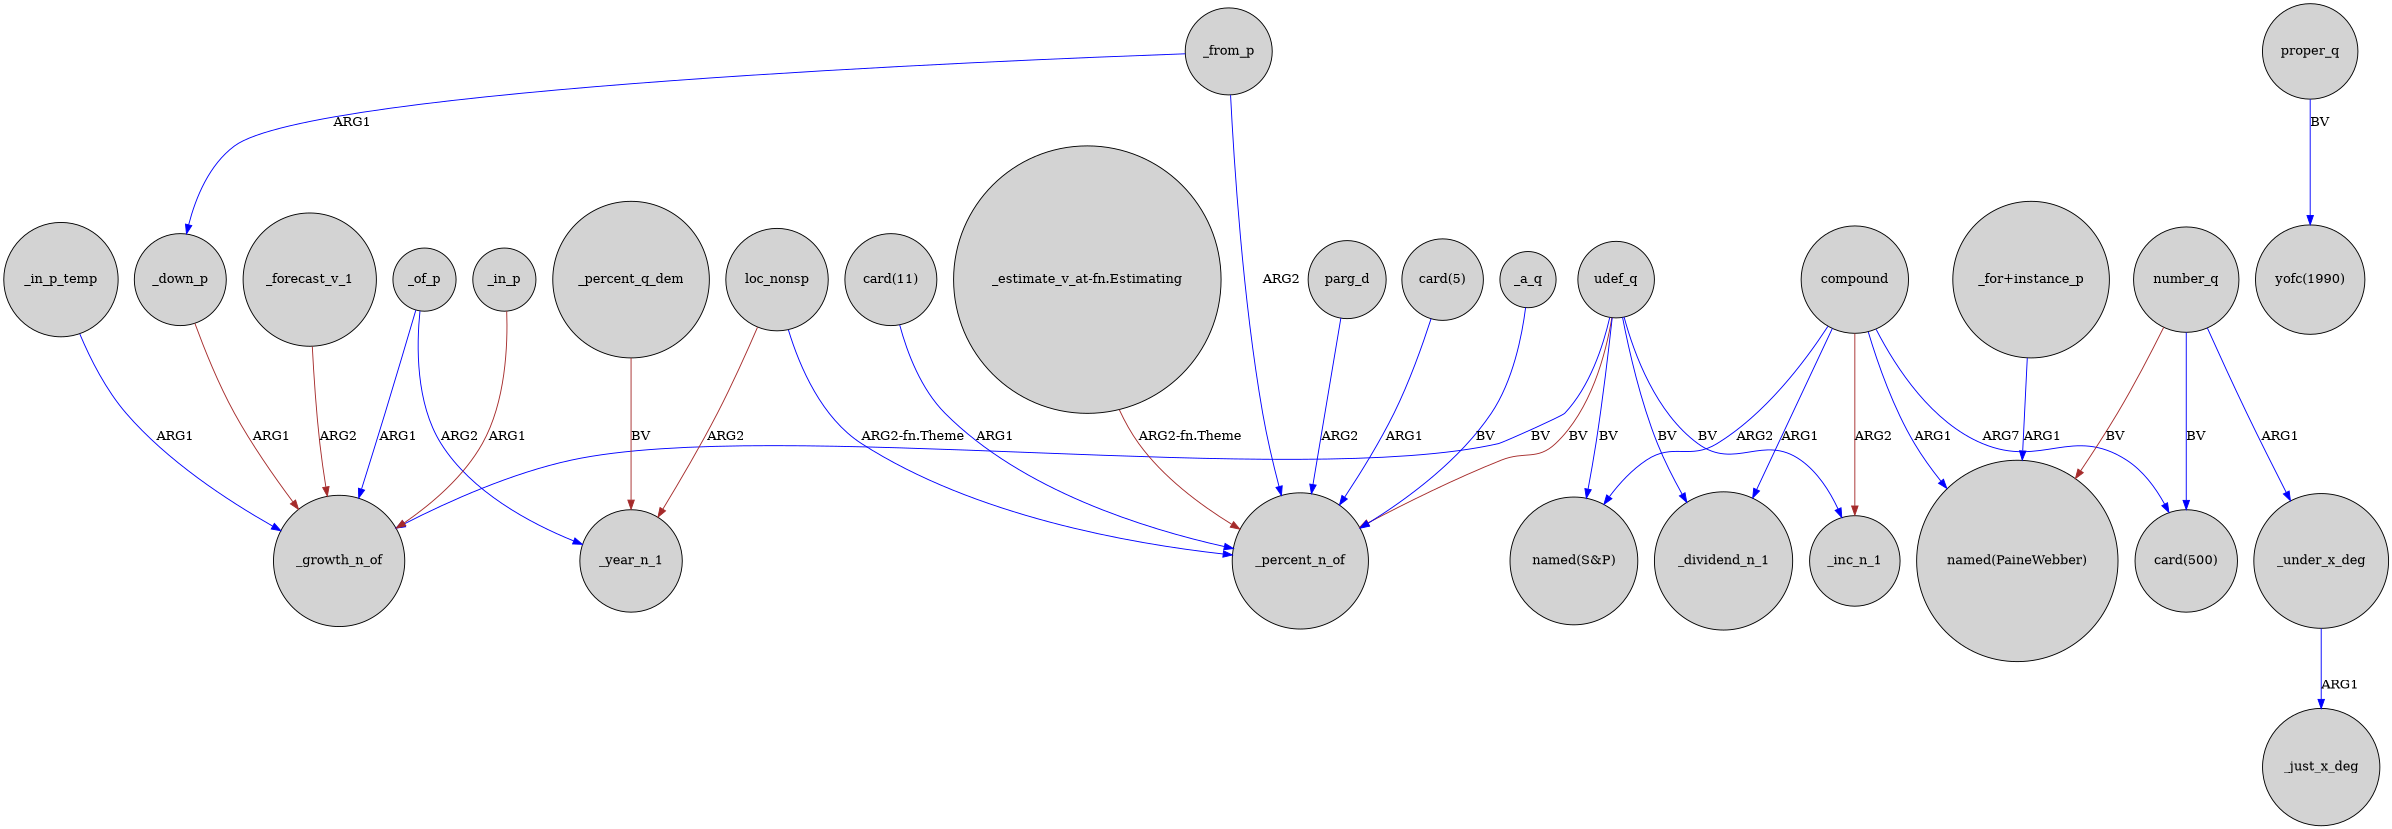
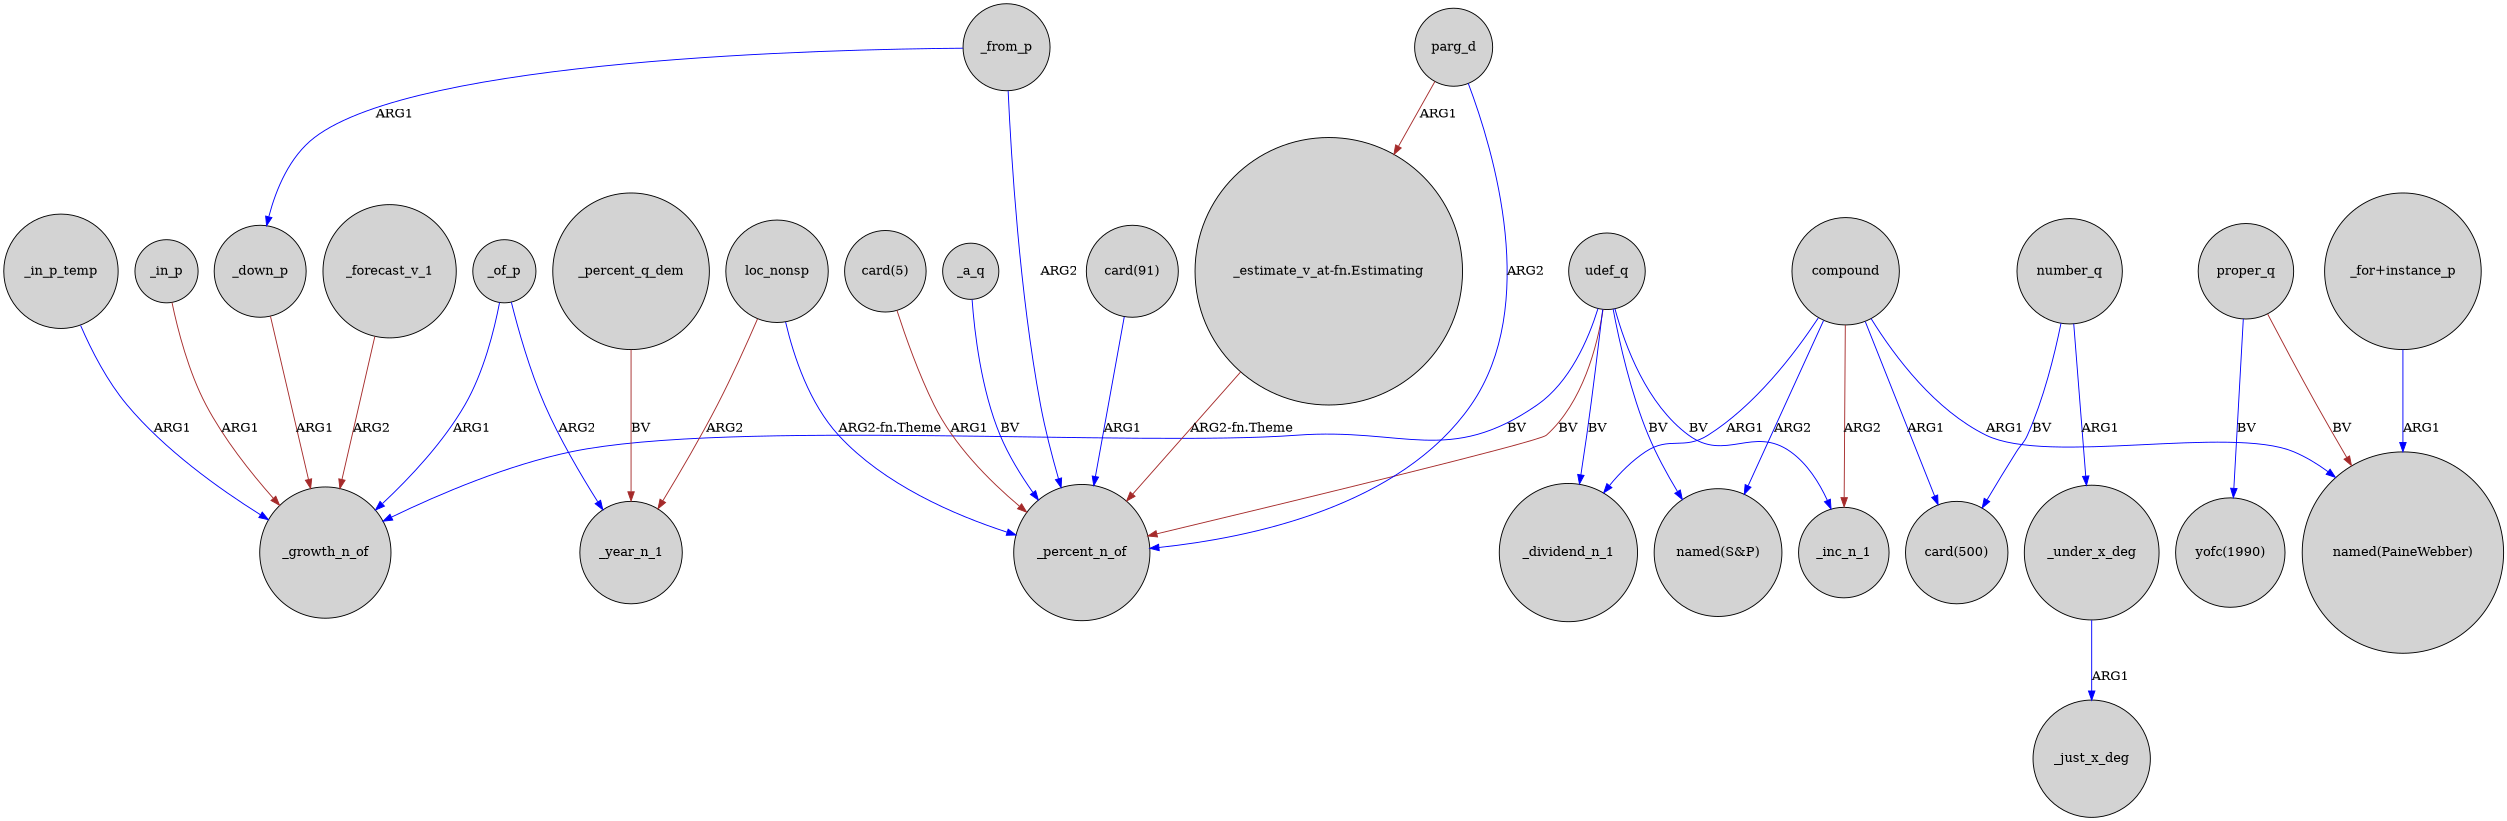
none -> (1417, 114)
(891, 280) -> (1132, 271)
(2125, 401) -> (2306, 386)
(1395, 411) -> (942, 419)
(2001, 437) -> (1926, 428)
